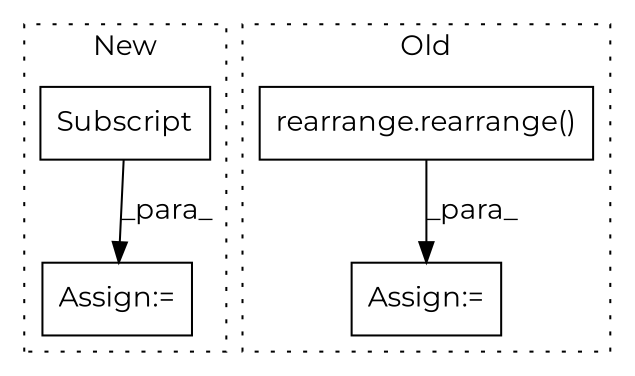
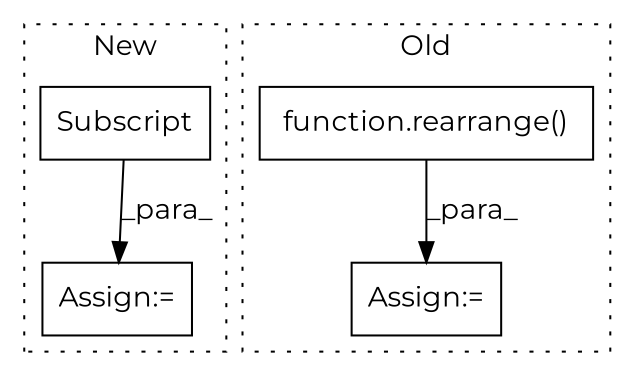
(426, 123) -> (426, 123)
